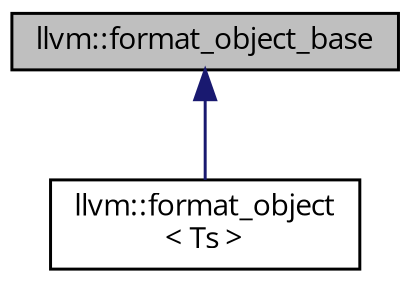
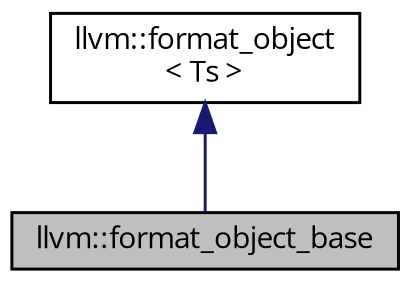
(205, 140) -> (205, 173)
